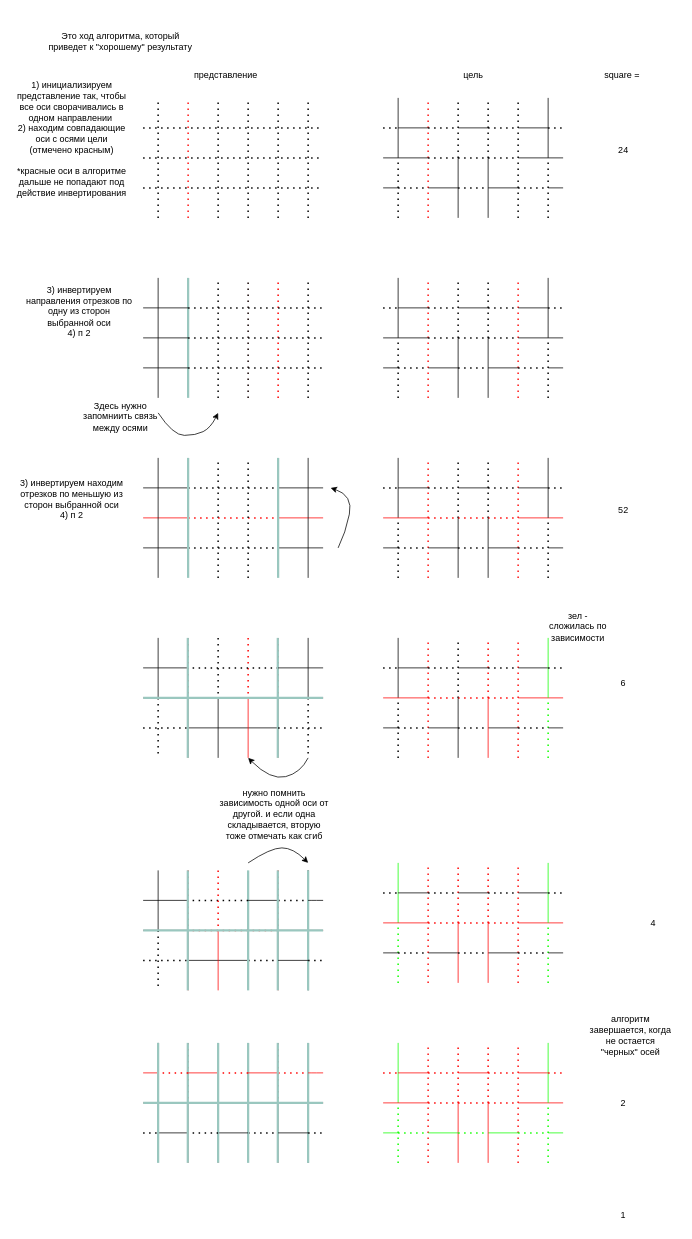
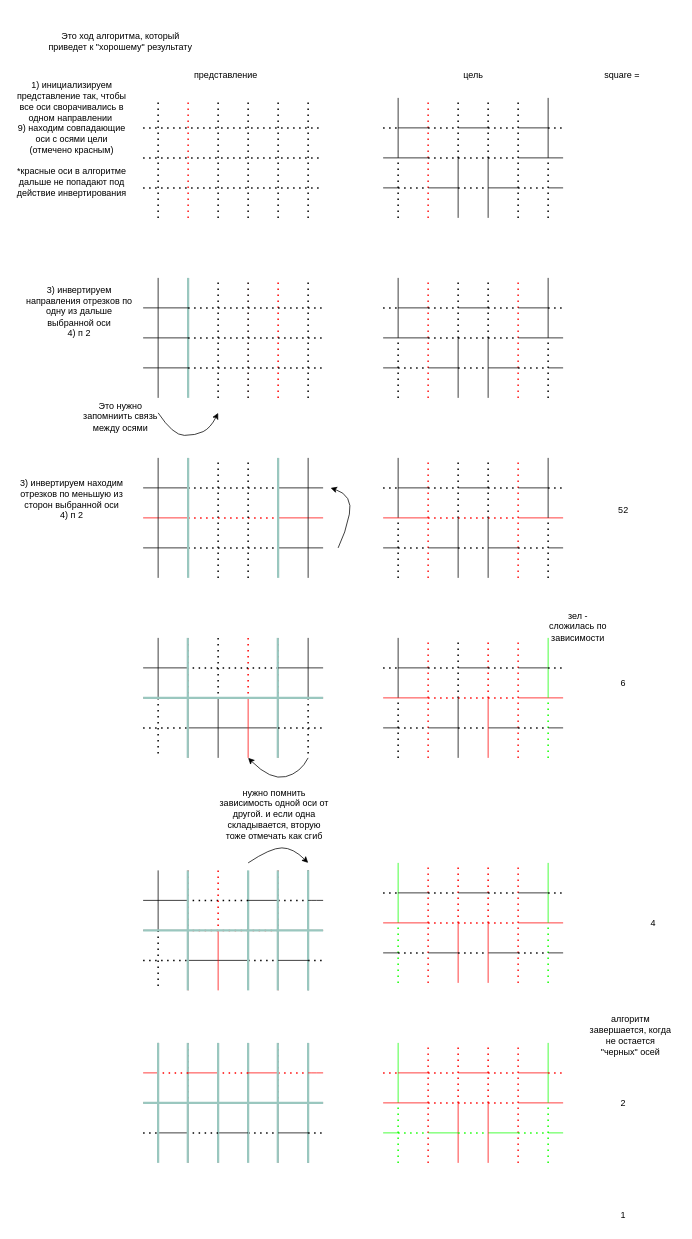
(72, 139) -> (72, 139)
(623, 150) -> none
(79, 312) -> (79, 312)
(120, 417) -> (120, 417)
